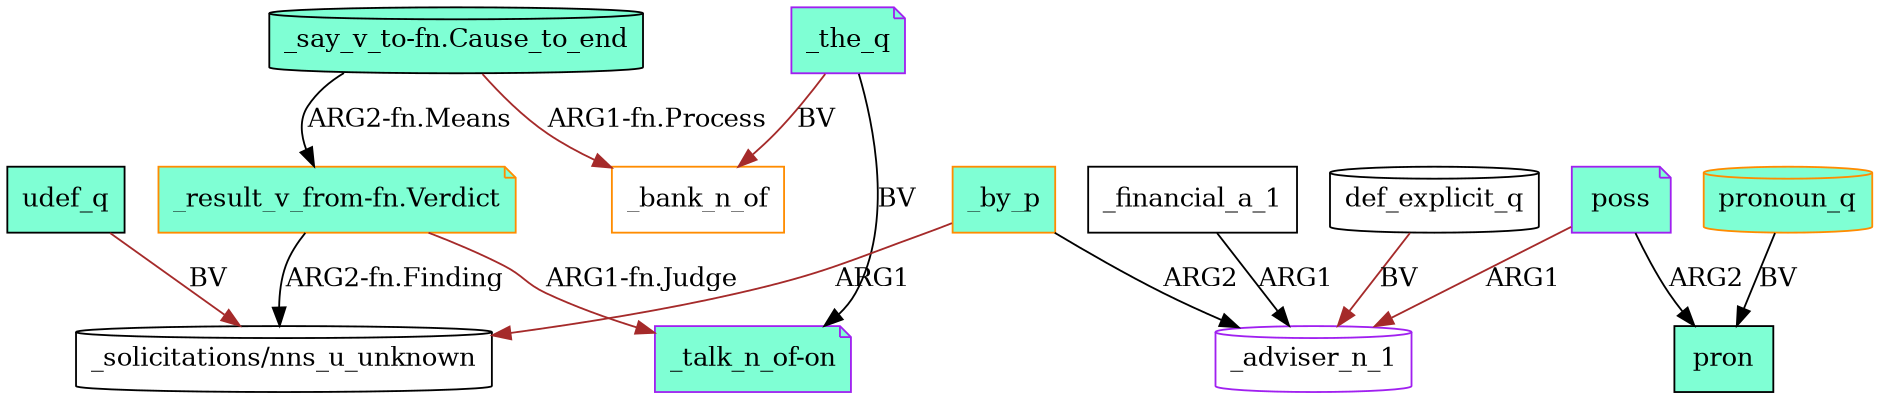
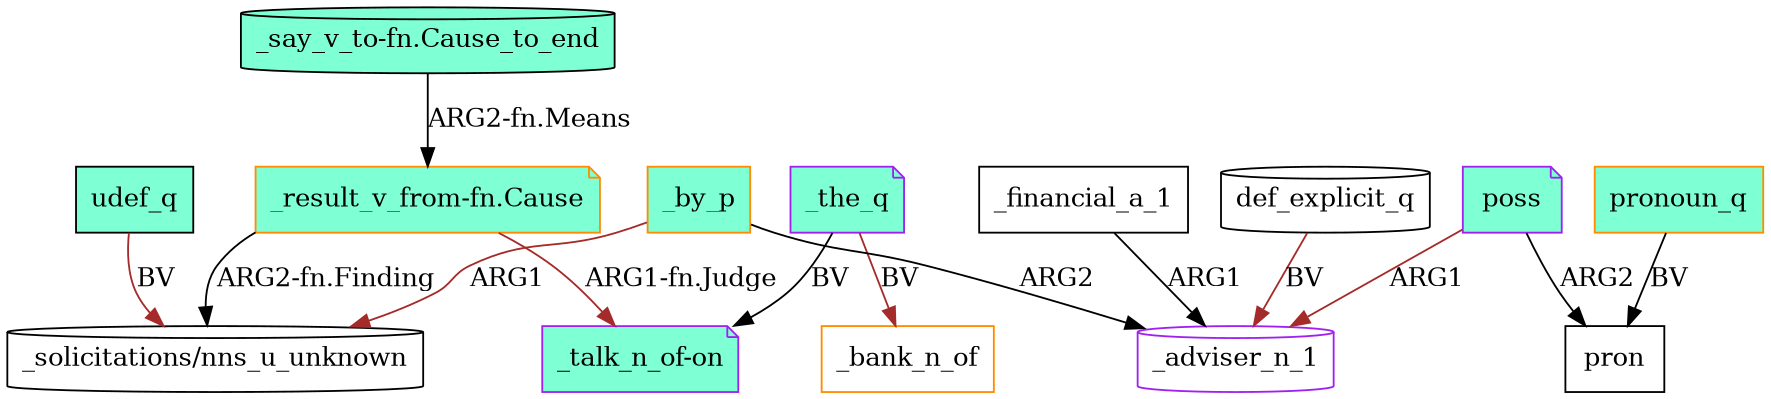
(534, 123) -> none
(337, 200) -> (428, 200)
(1788, 200) -> (1679, 200)
(1724, 359) -> (1615, 359)
